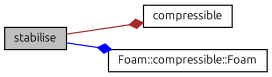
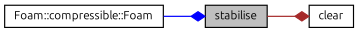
(188, 16) -> (331, 16)
(82, 45) -> (177, 16)
